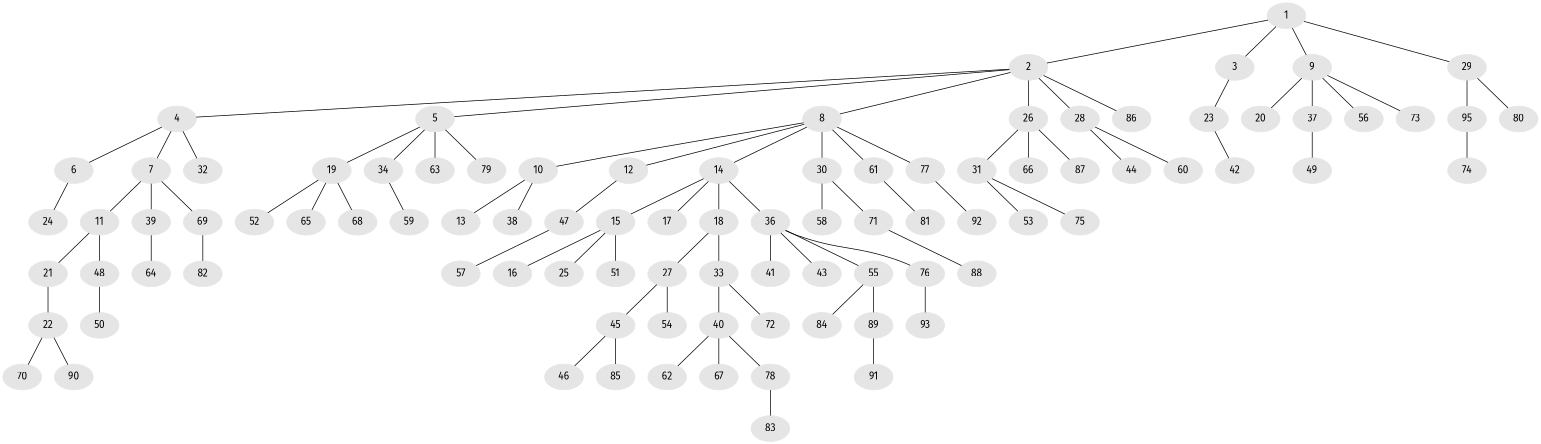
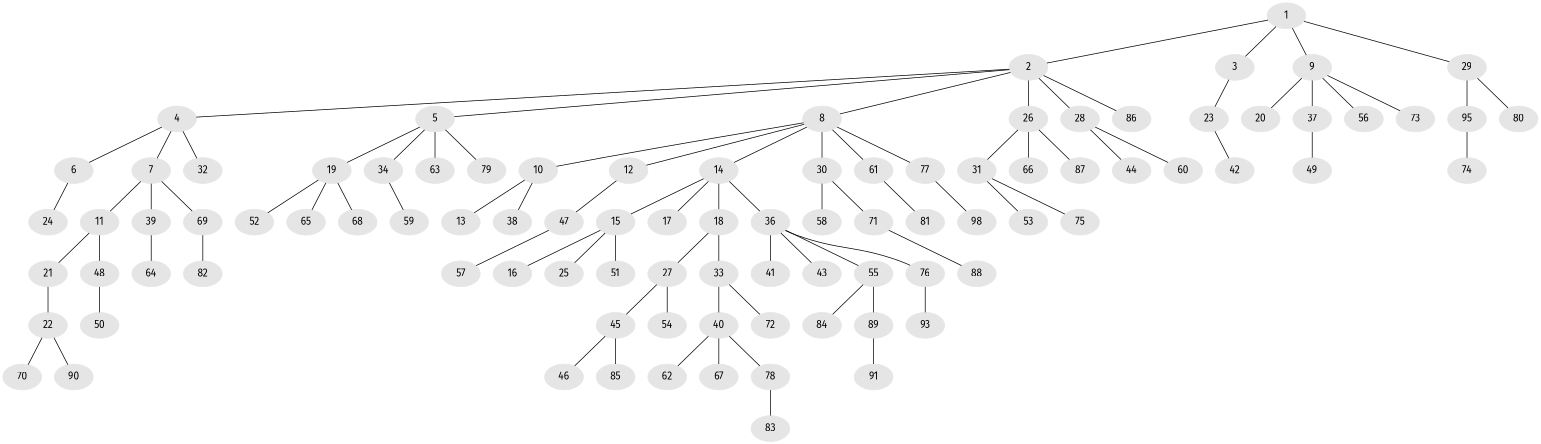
(977, 222) -> (977, 222)
